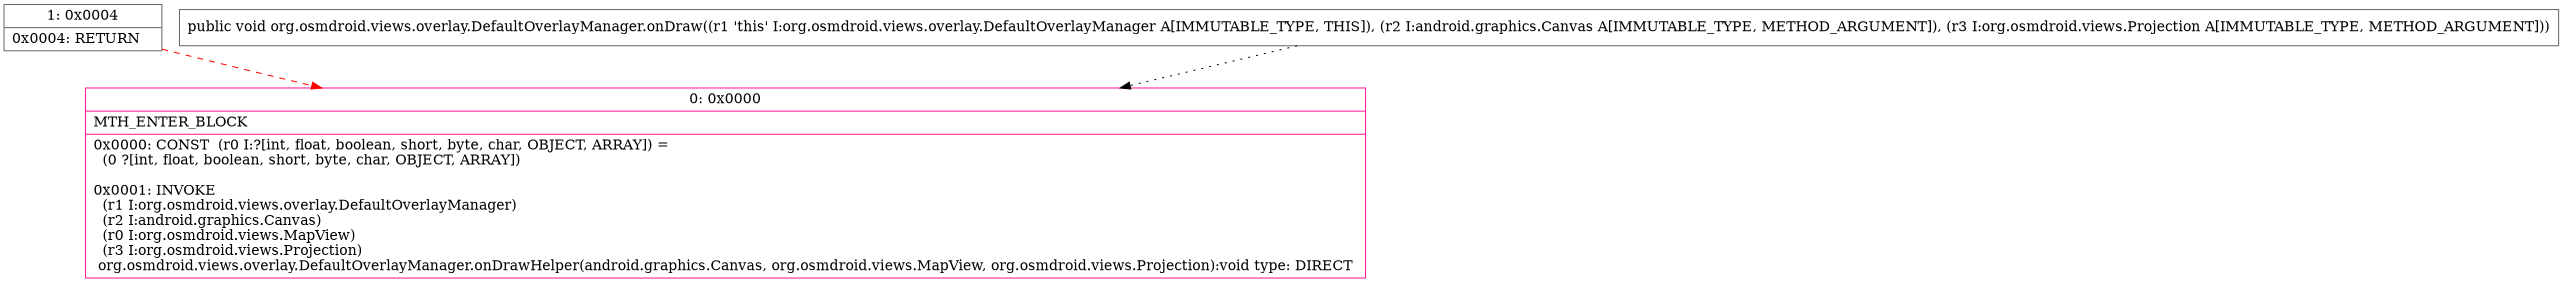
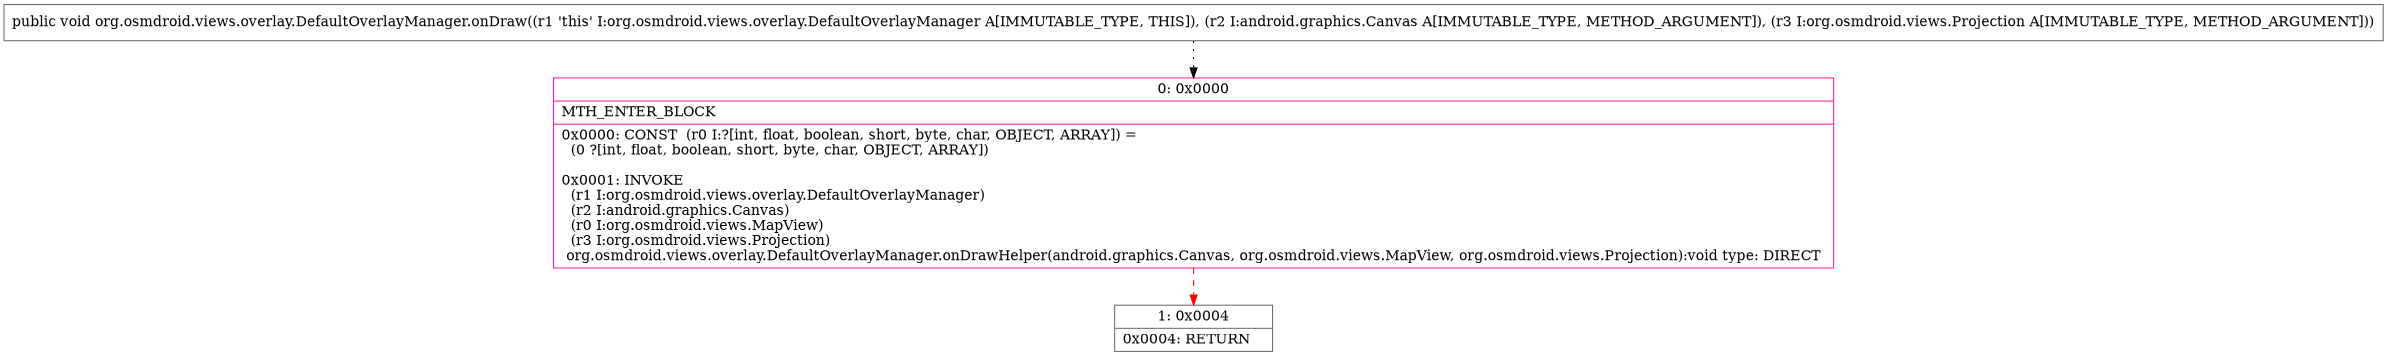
(237, 68) -> (1194, 281)
